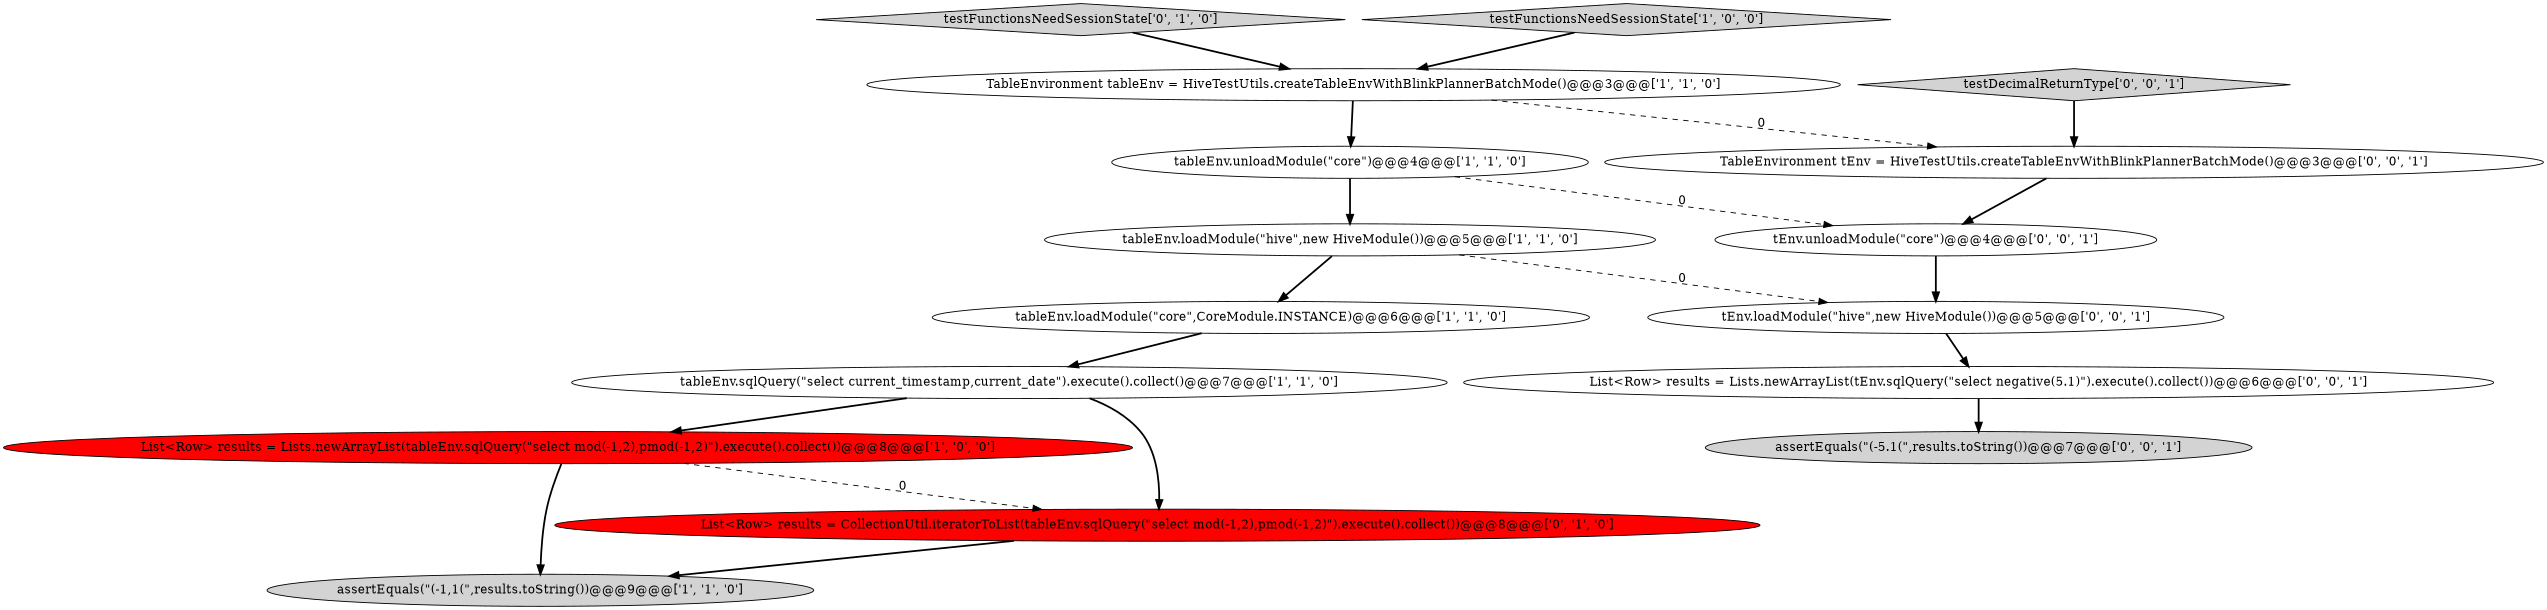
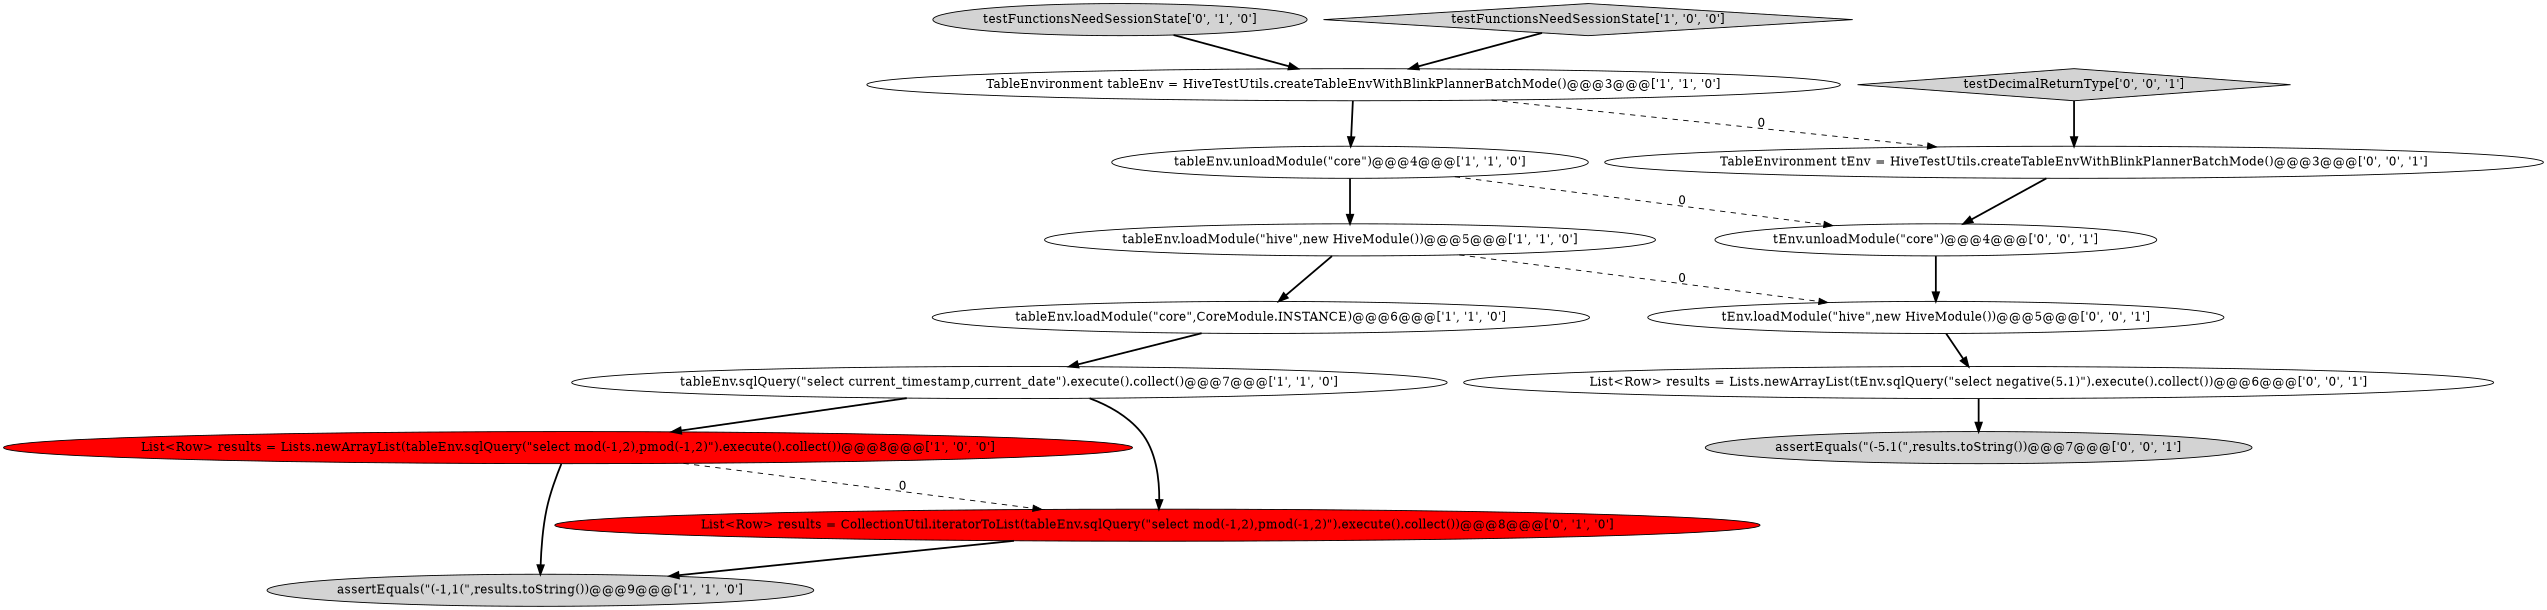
(1081, 20) -> (1120, 20)
